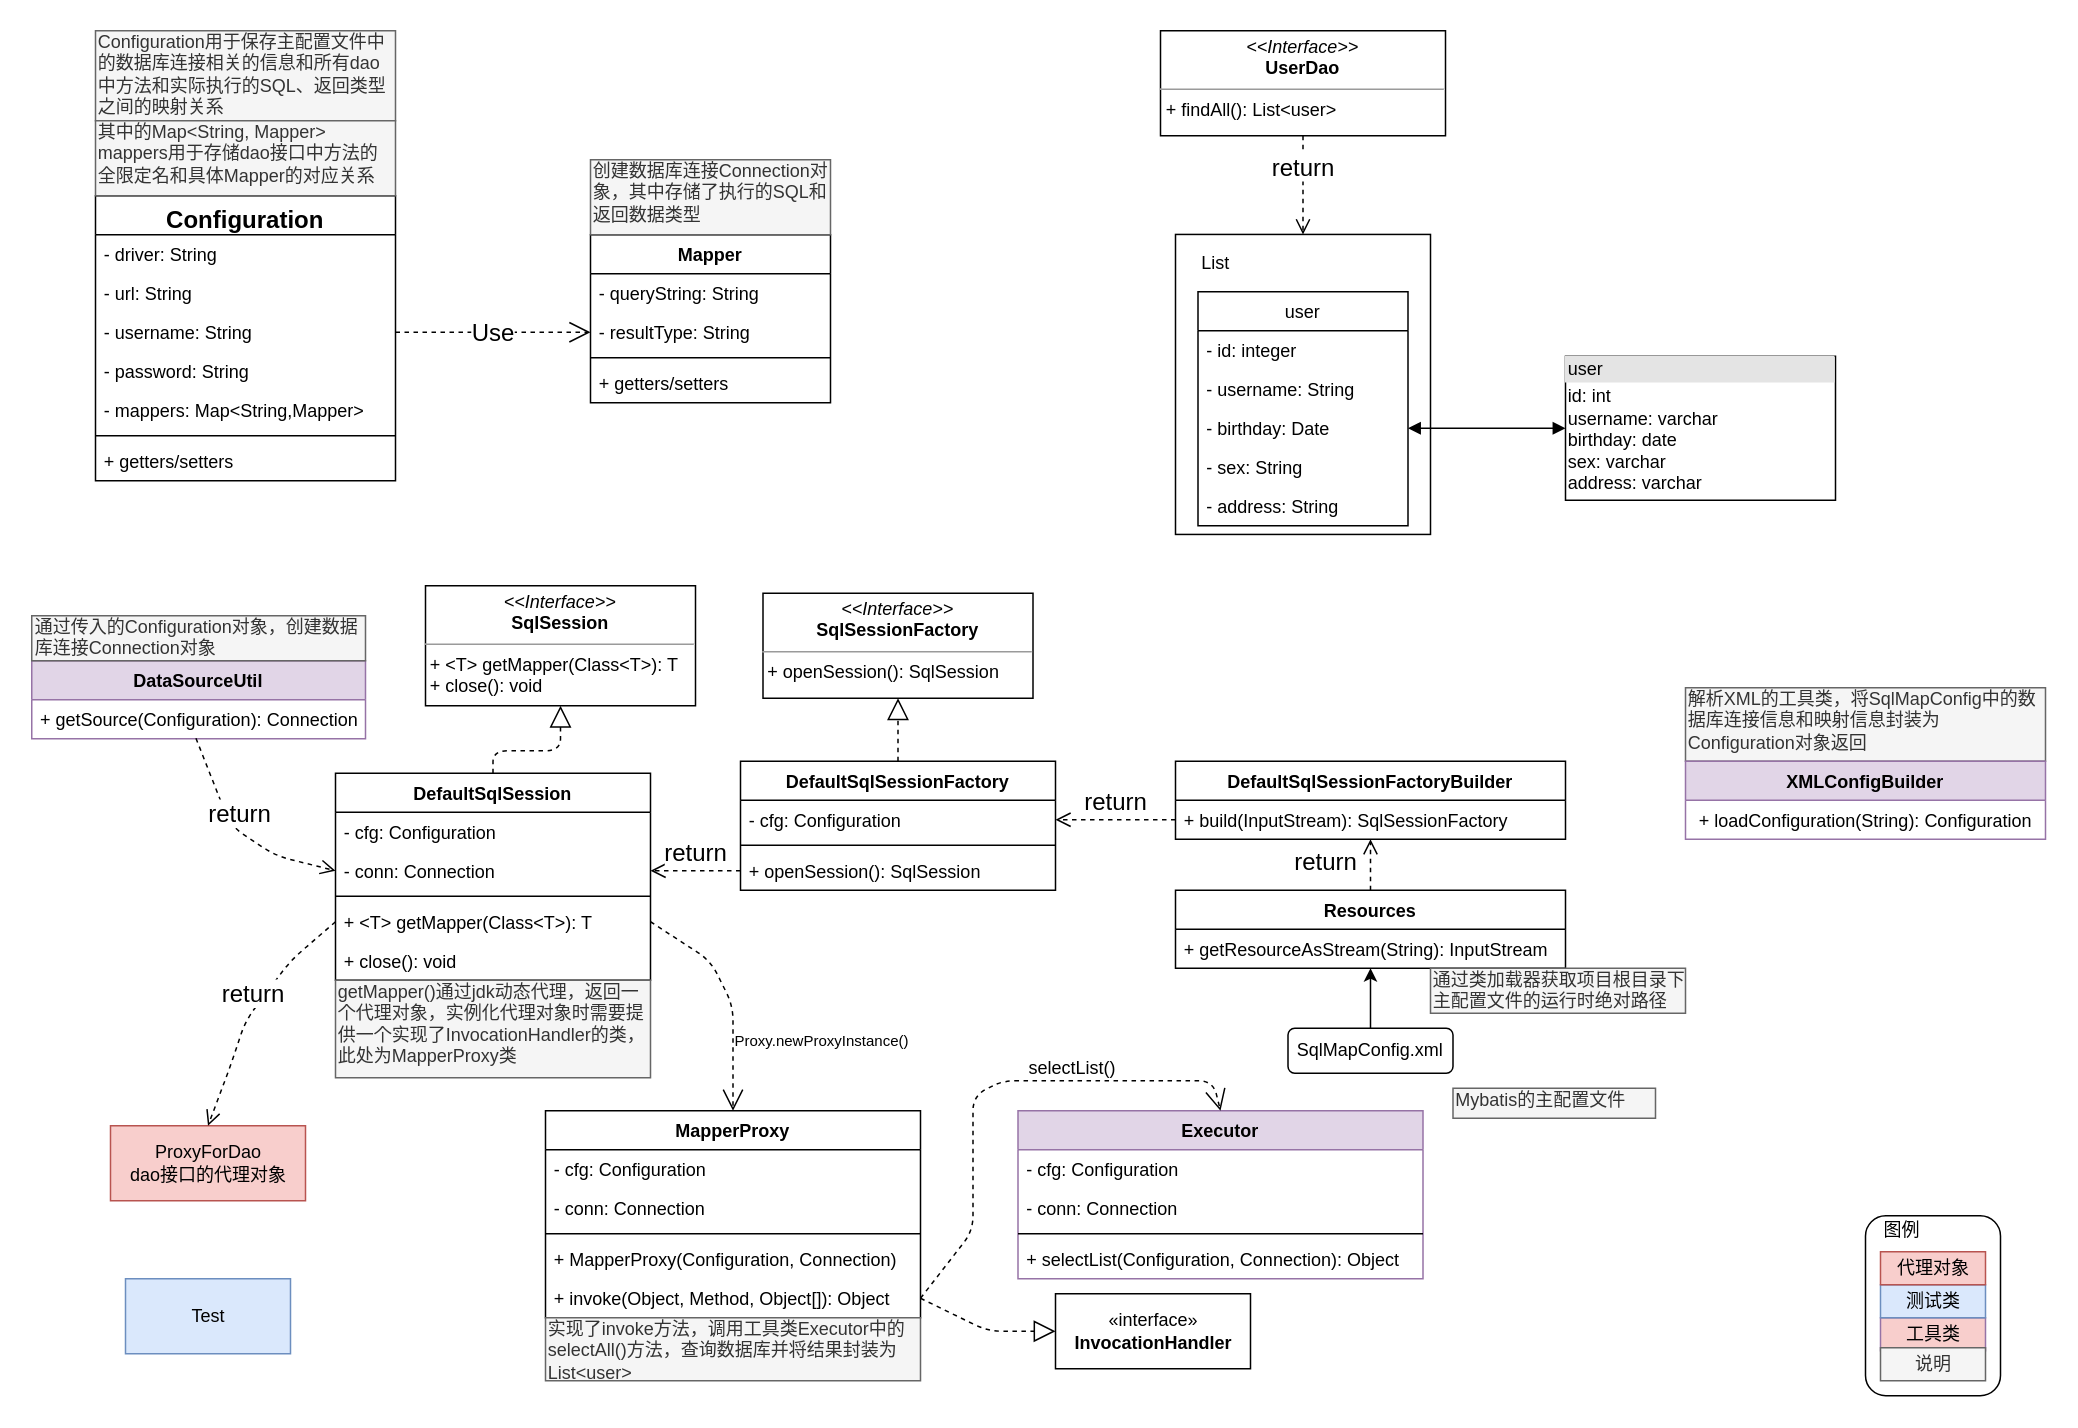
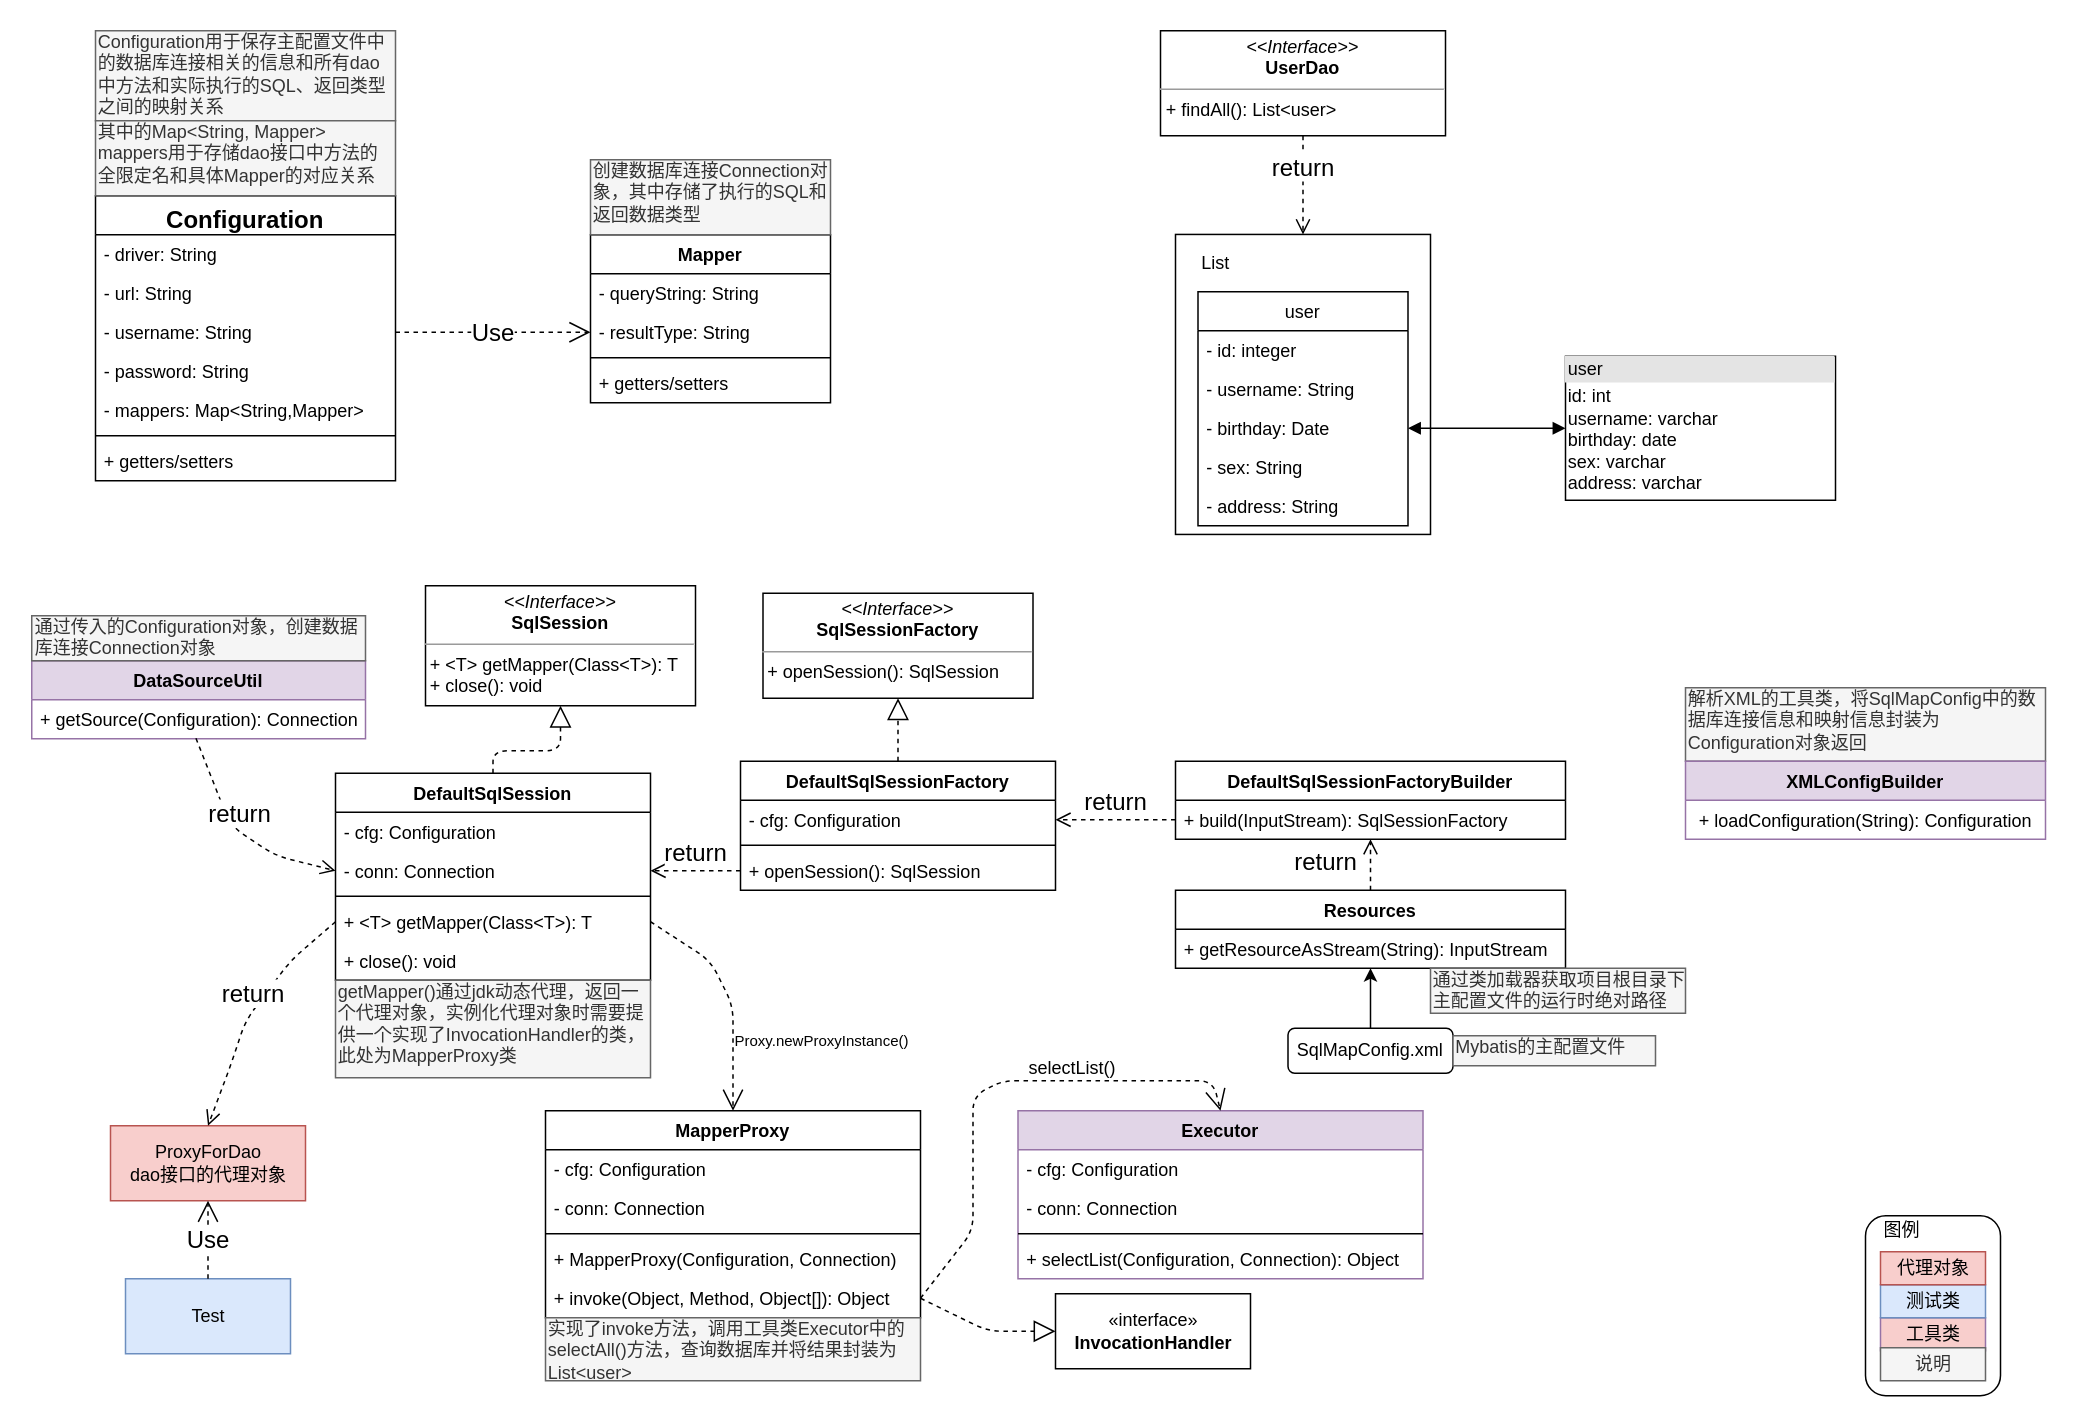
(1554, 1103) -> (1554, 1051)
none -> (208, 1241)
